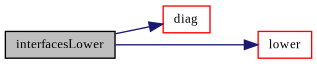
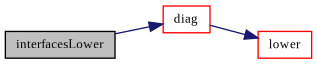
(180, 45) -> (228, 30)
